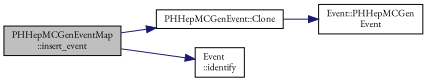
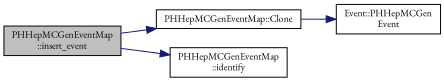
(220, 19) -> (229, 19)
(220, 62) -> (229, 62)
